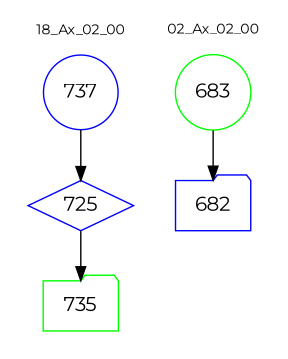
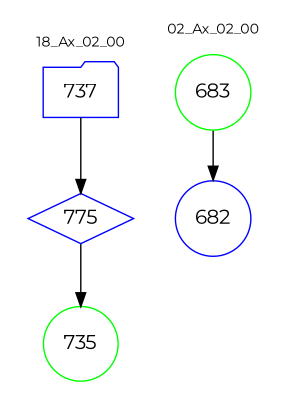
(81, 92) -> (81, 92)
(81, 206) -> (81, 219)
(213, 206) -> (213, 219)
(81, 306) -> (81, 344)
